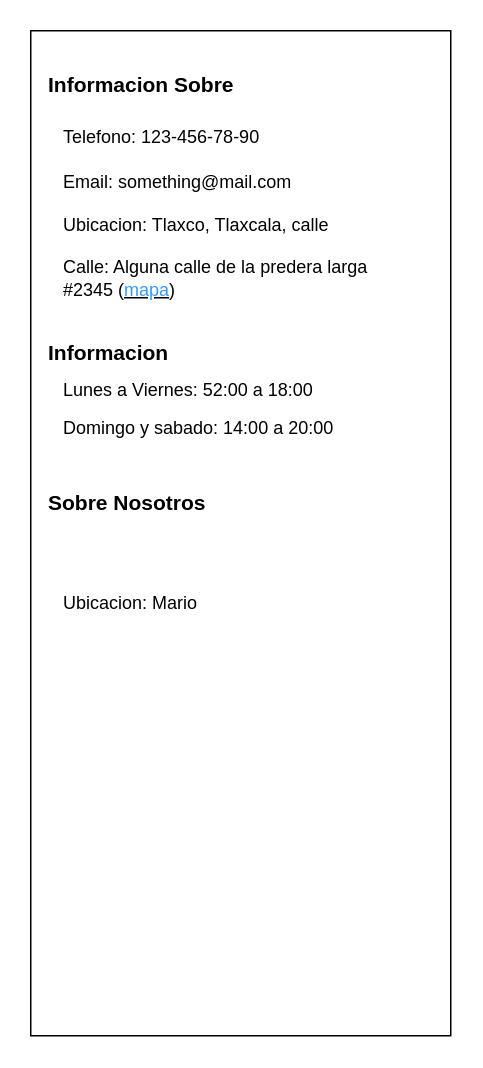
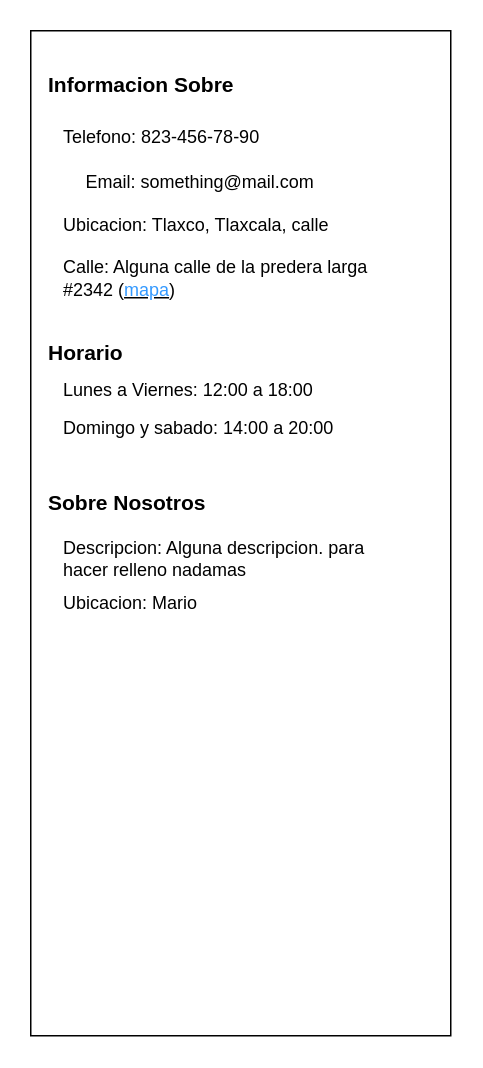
(173, 137) -> (173, 137)
(203, 182) -> (226, 182)
(235, 278) -> (235, 278)
(111, 353) -> (87, 353)
(194, 391) -> (194, 391)
none -> (233, 559)
